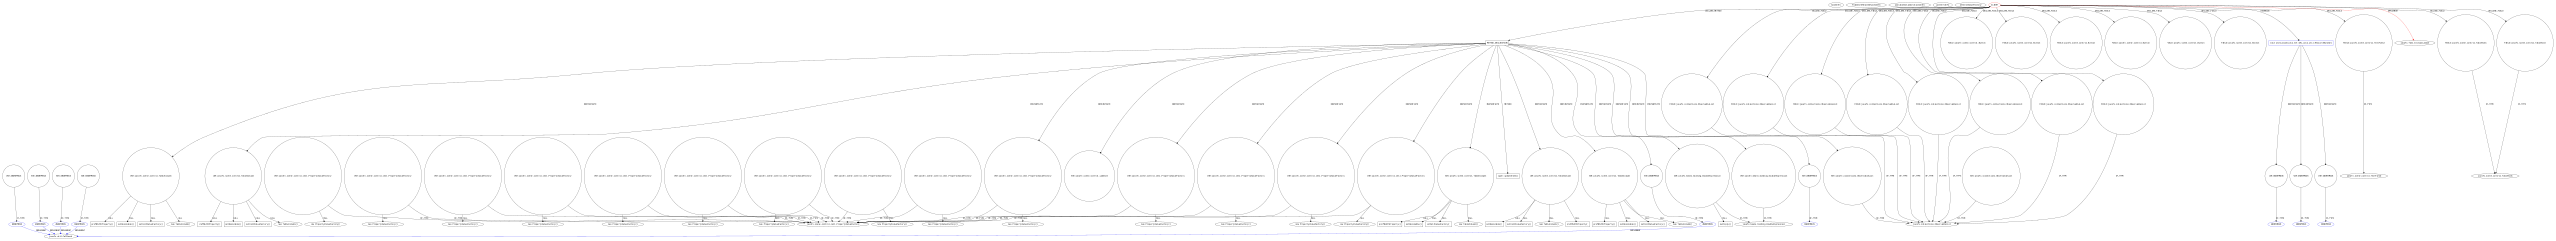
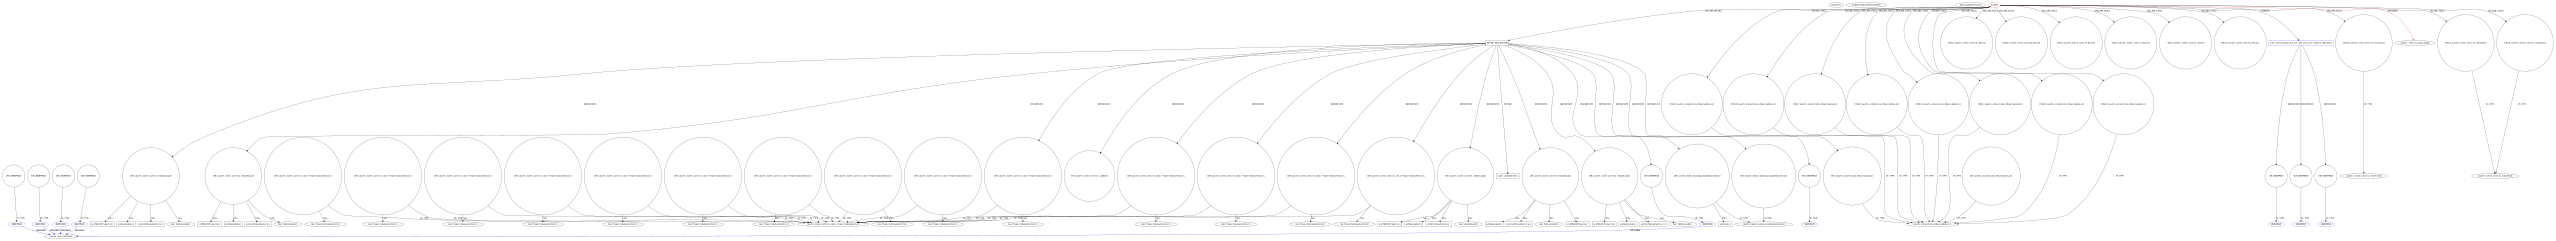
(1910, 5) -> none
(1943, 5) -> none
